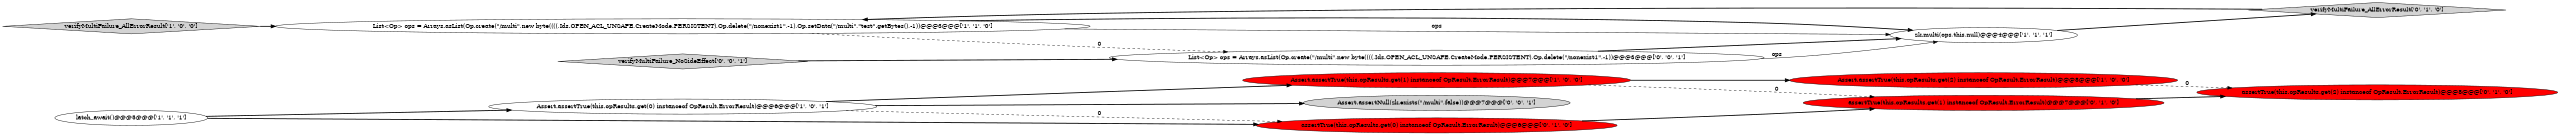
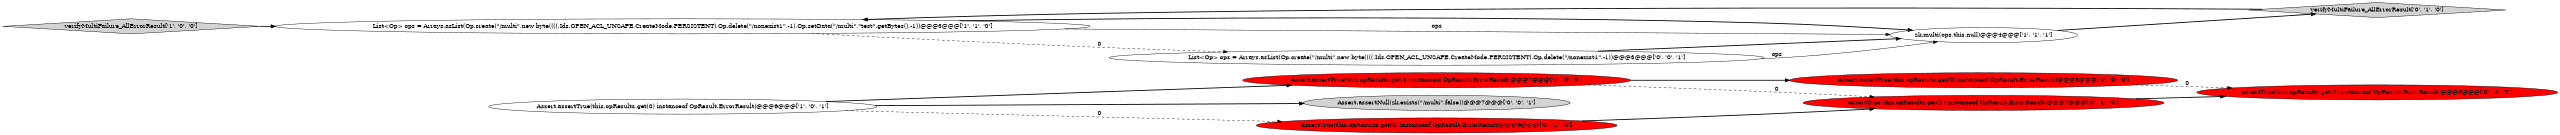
(683, 61) -> none
(131, 118) -> none
